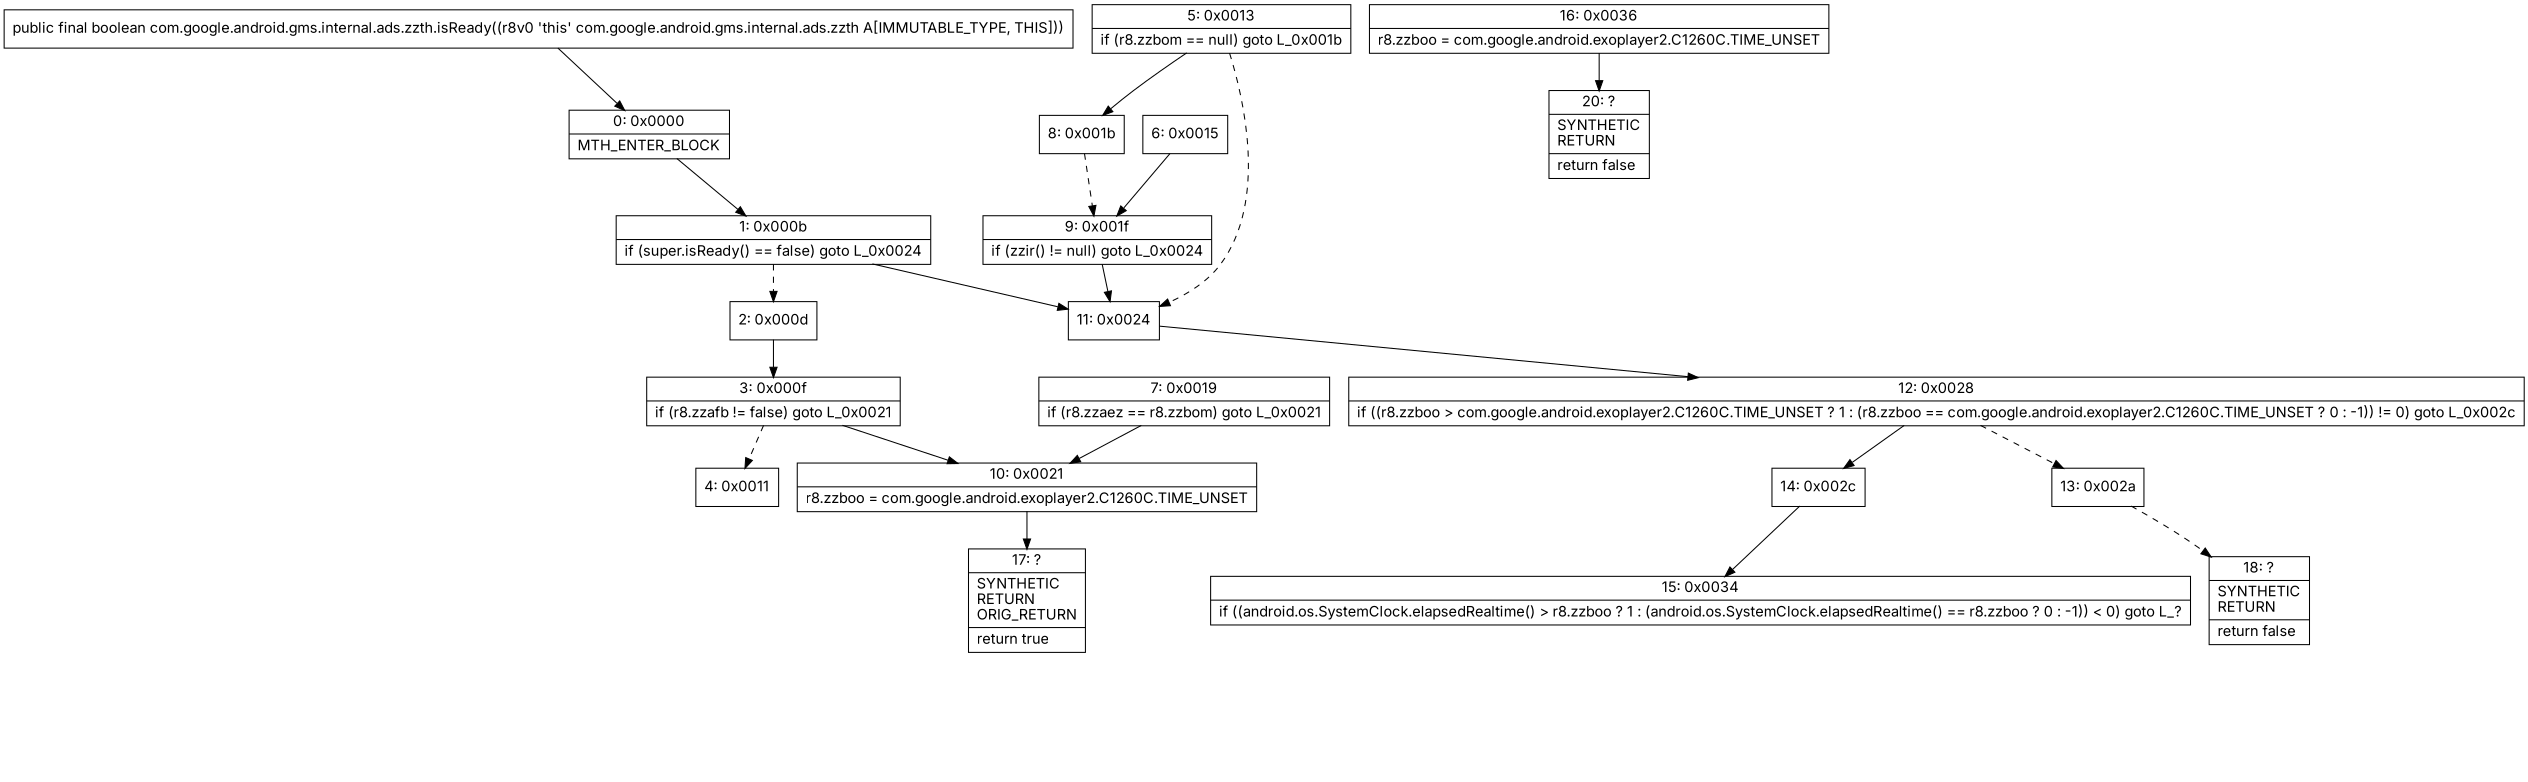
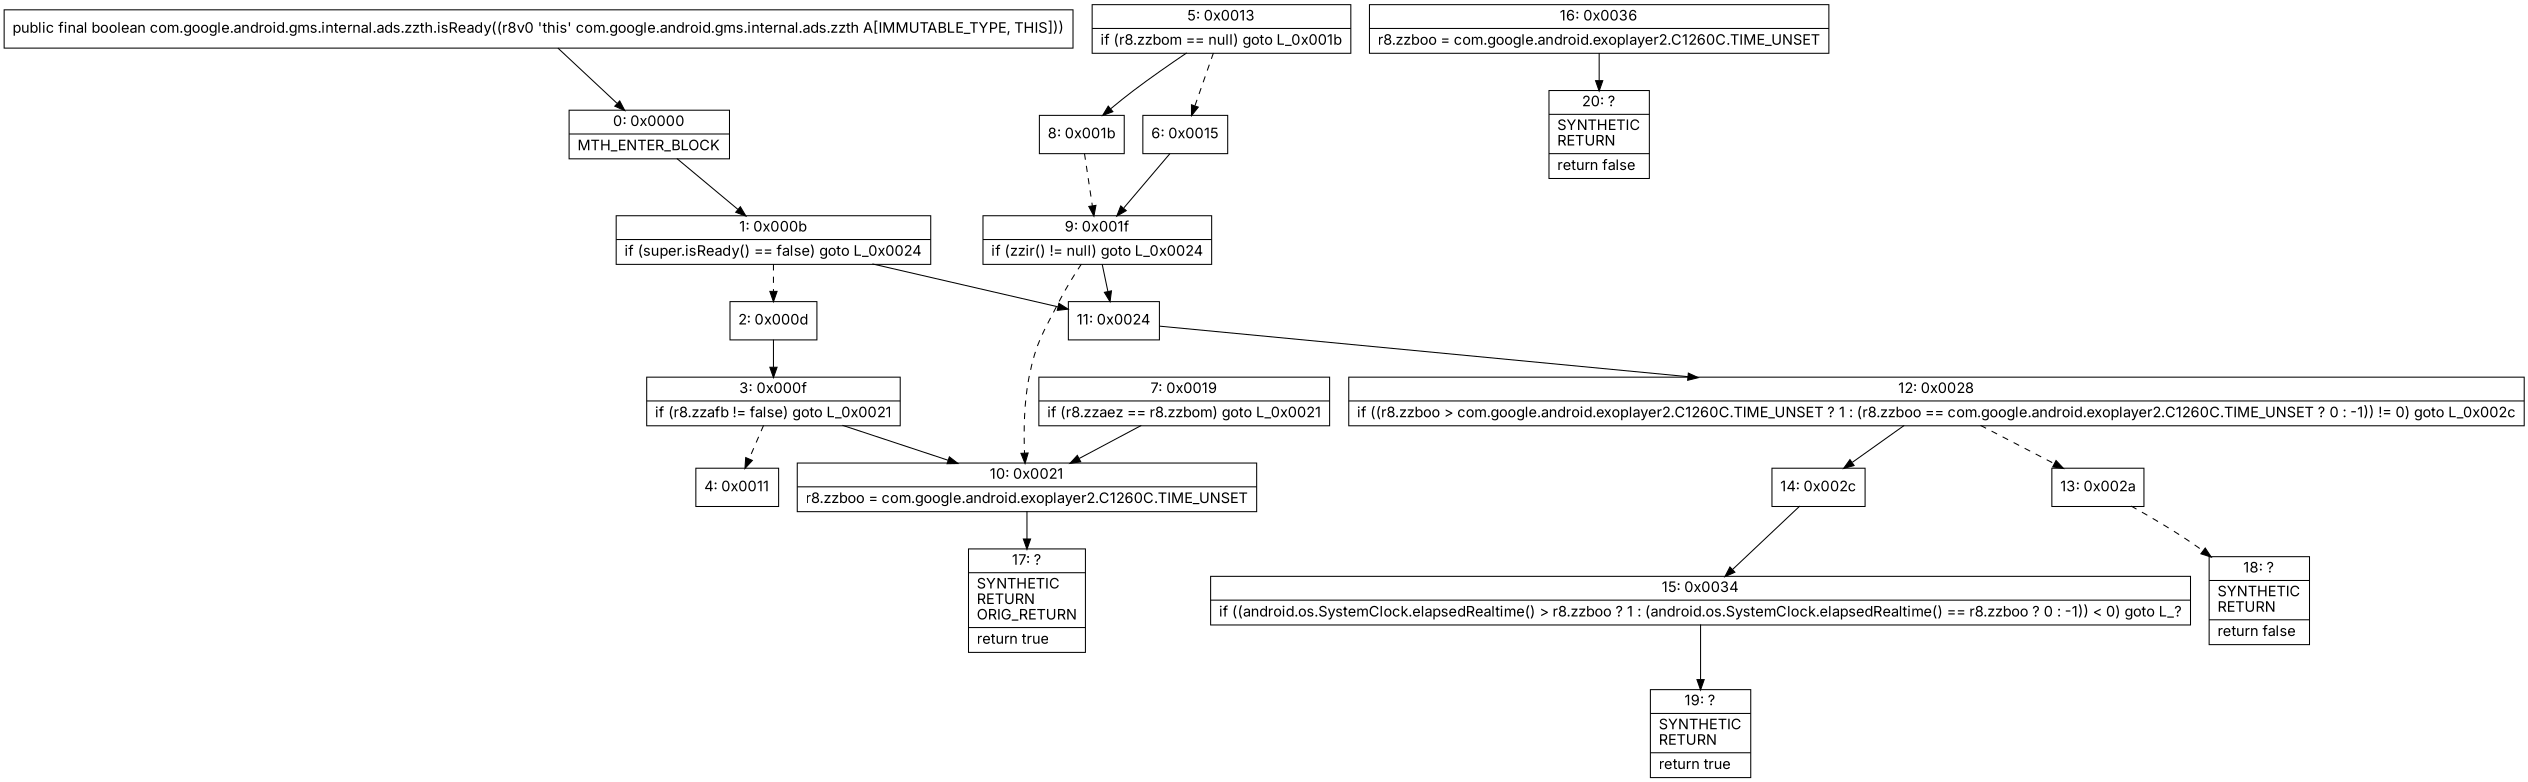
(1246, 193) -> (1204, 79)
none -> (1035, 353)
none -> (1701, 734)
